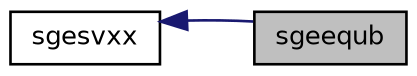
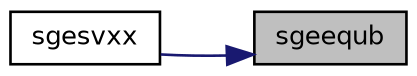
(220, 20) -> (194, 56)
